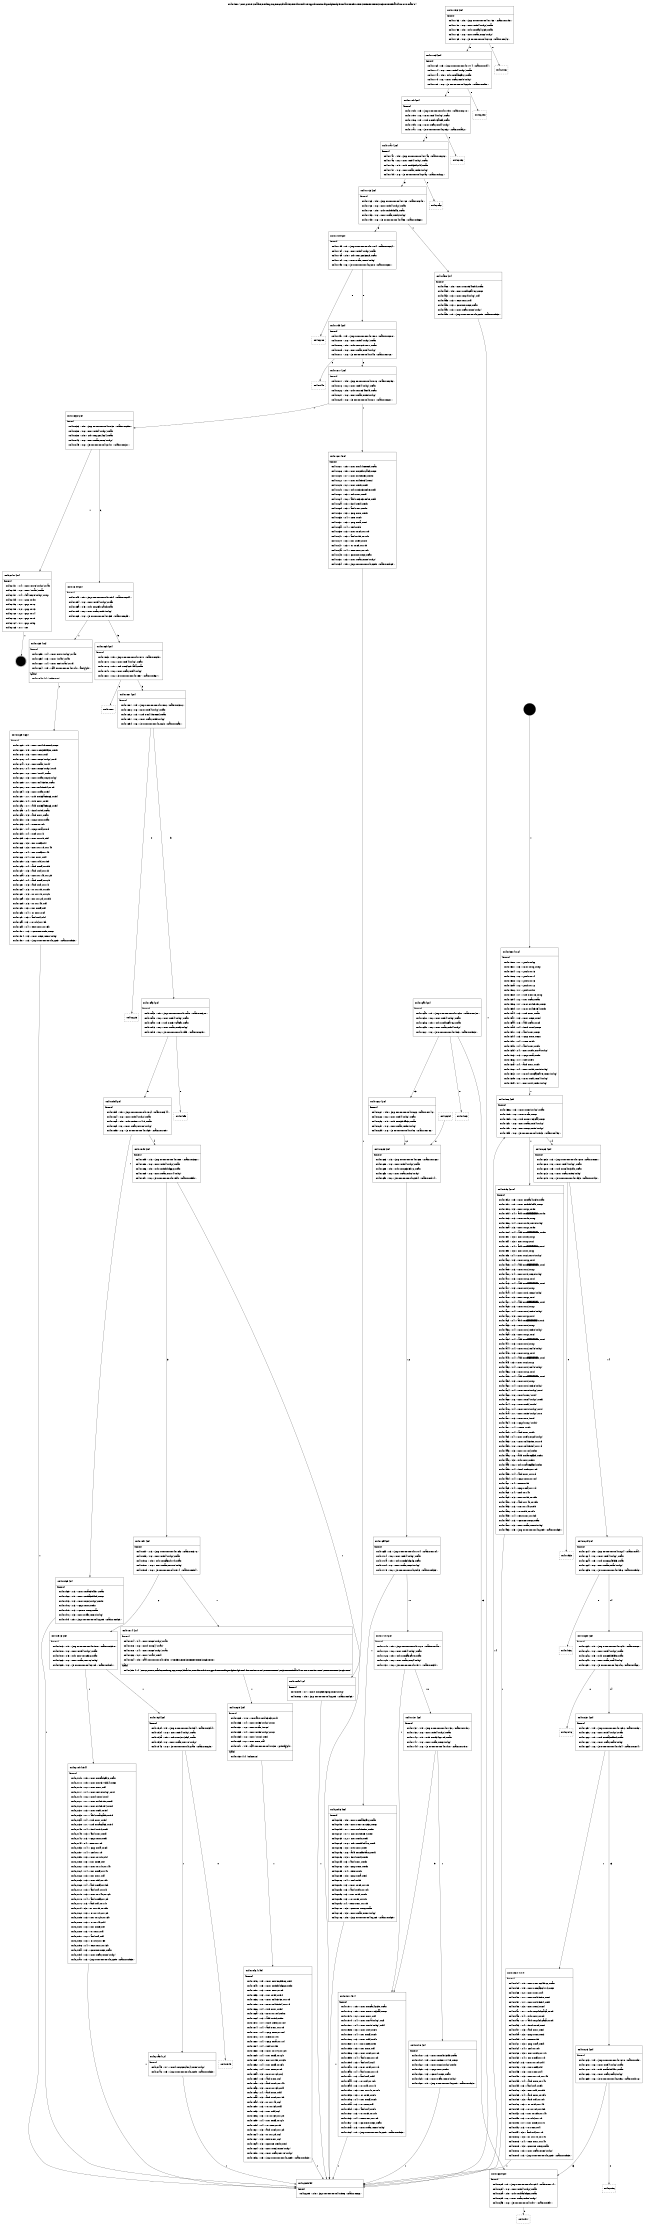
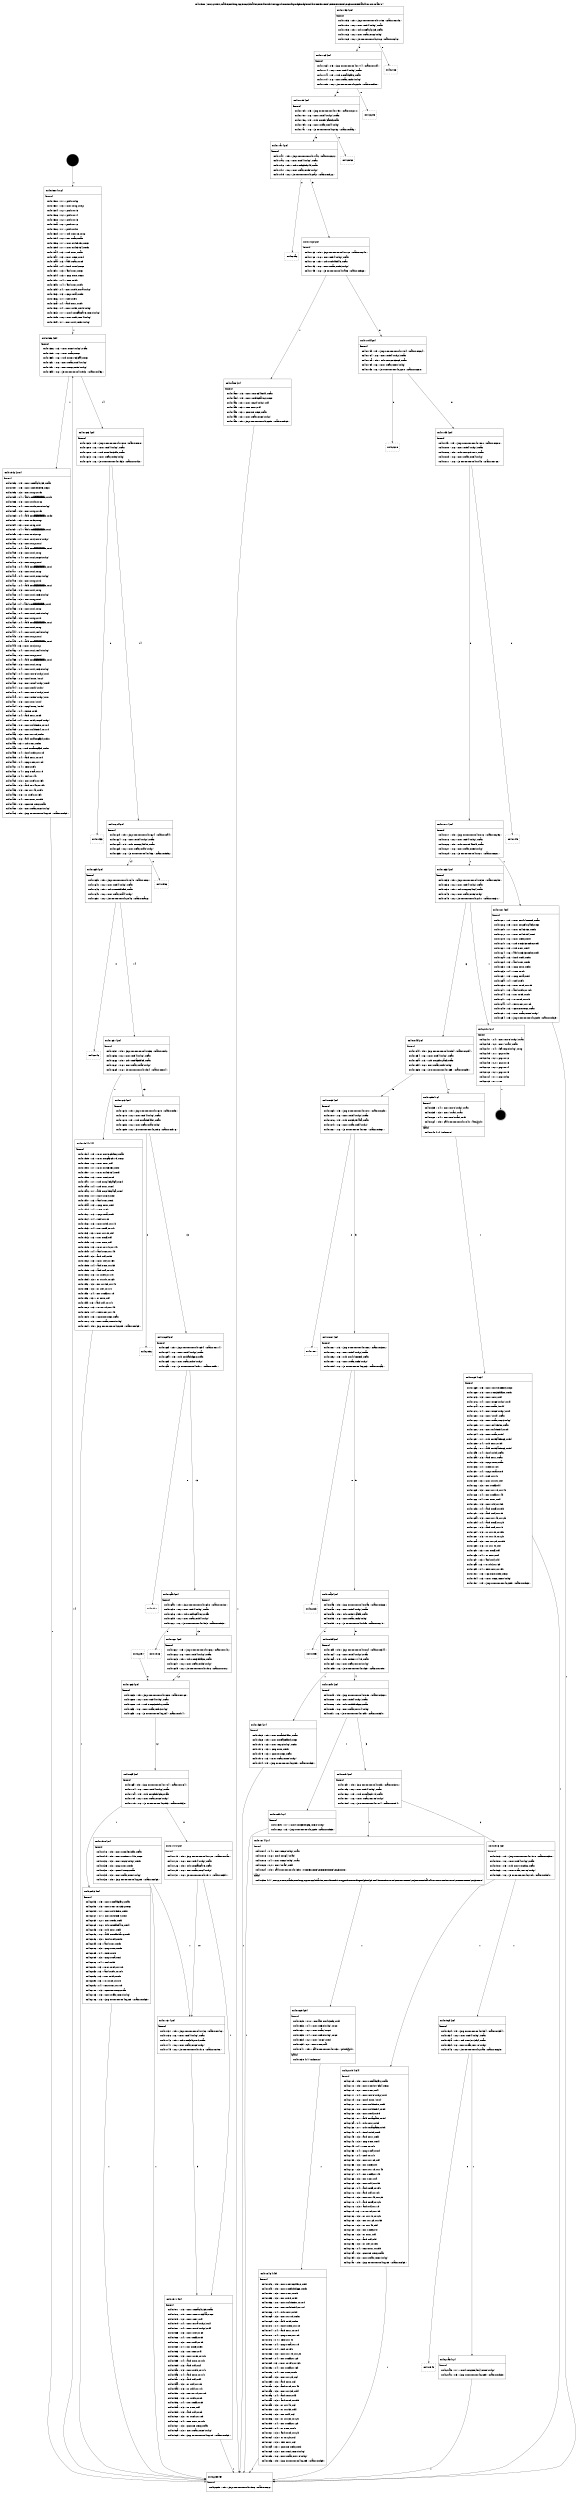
(481, 1602) -> (192, 1480)
(440, 1895) -> (178, 1947)
